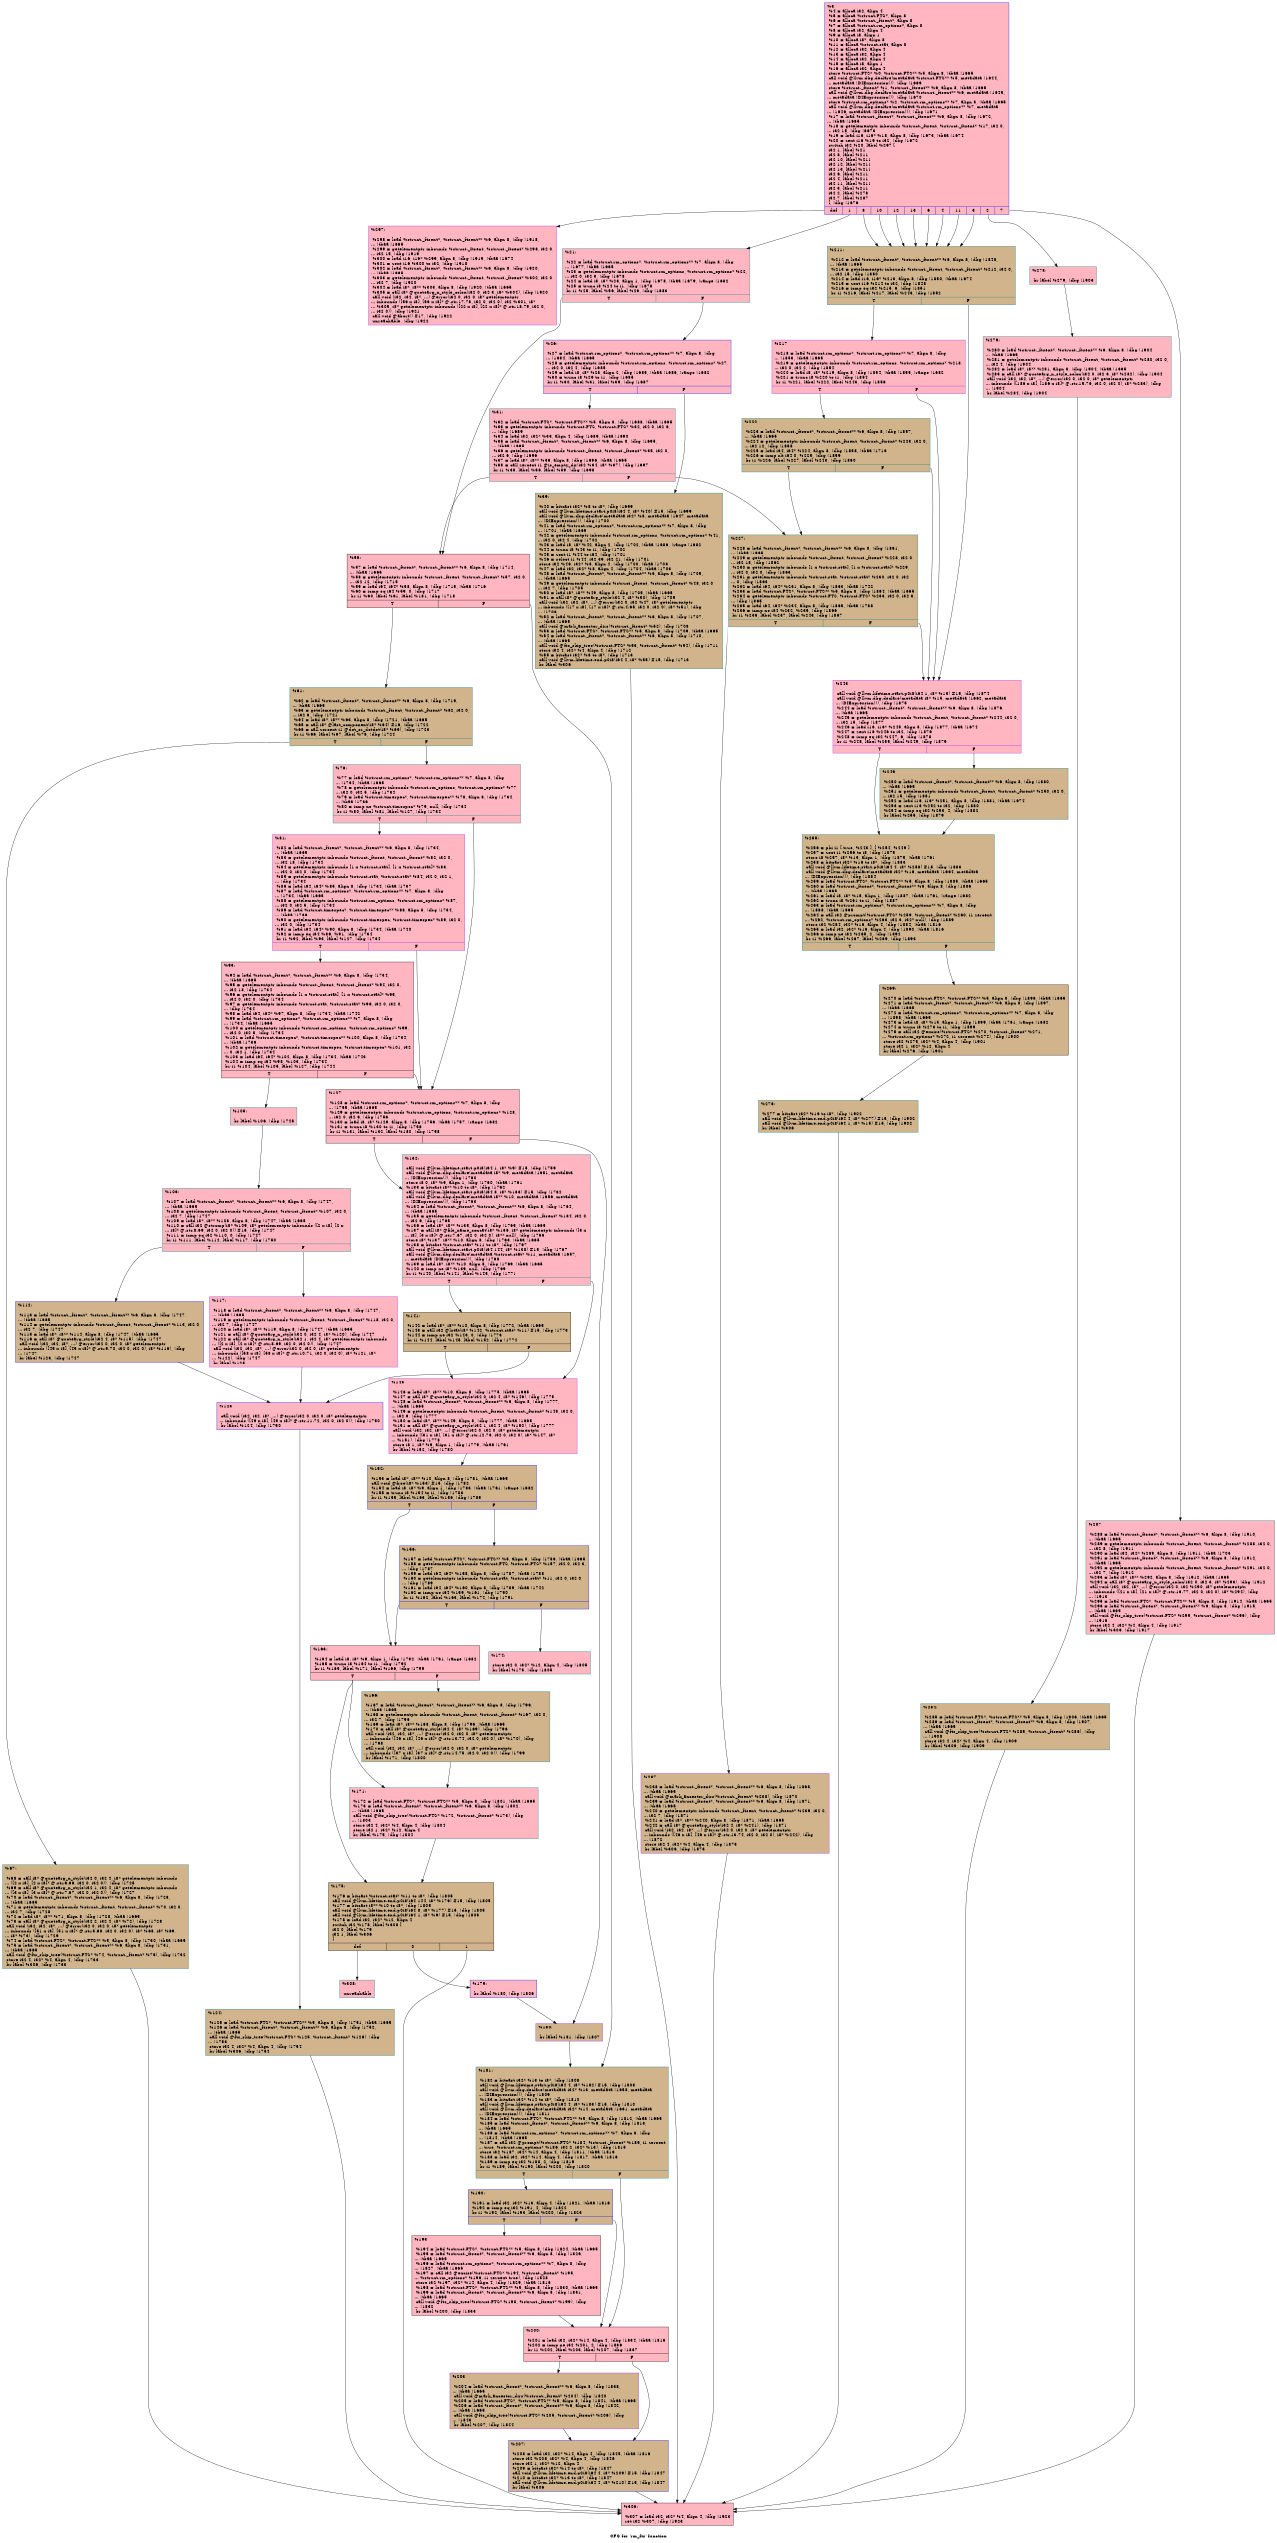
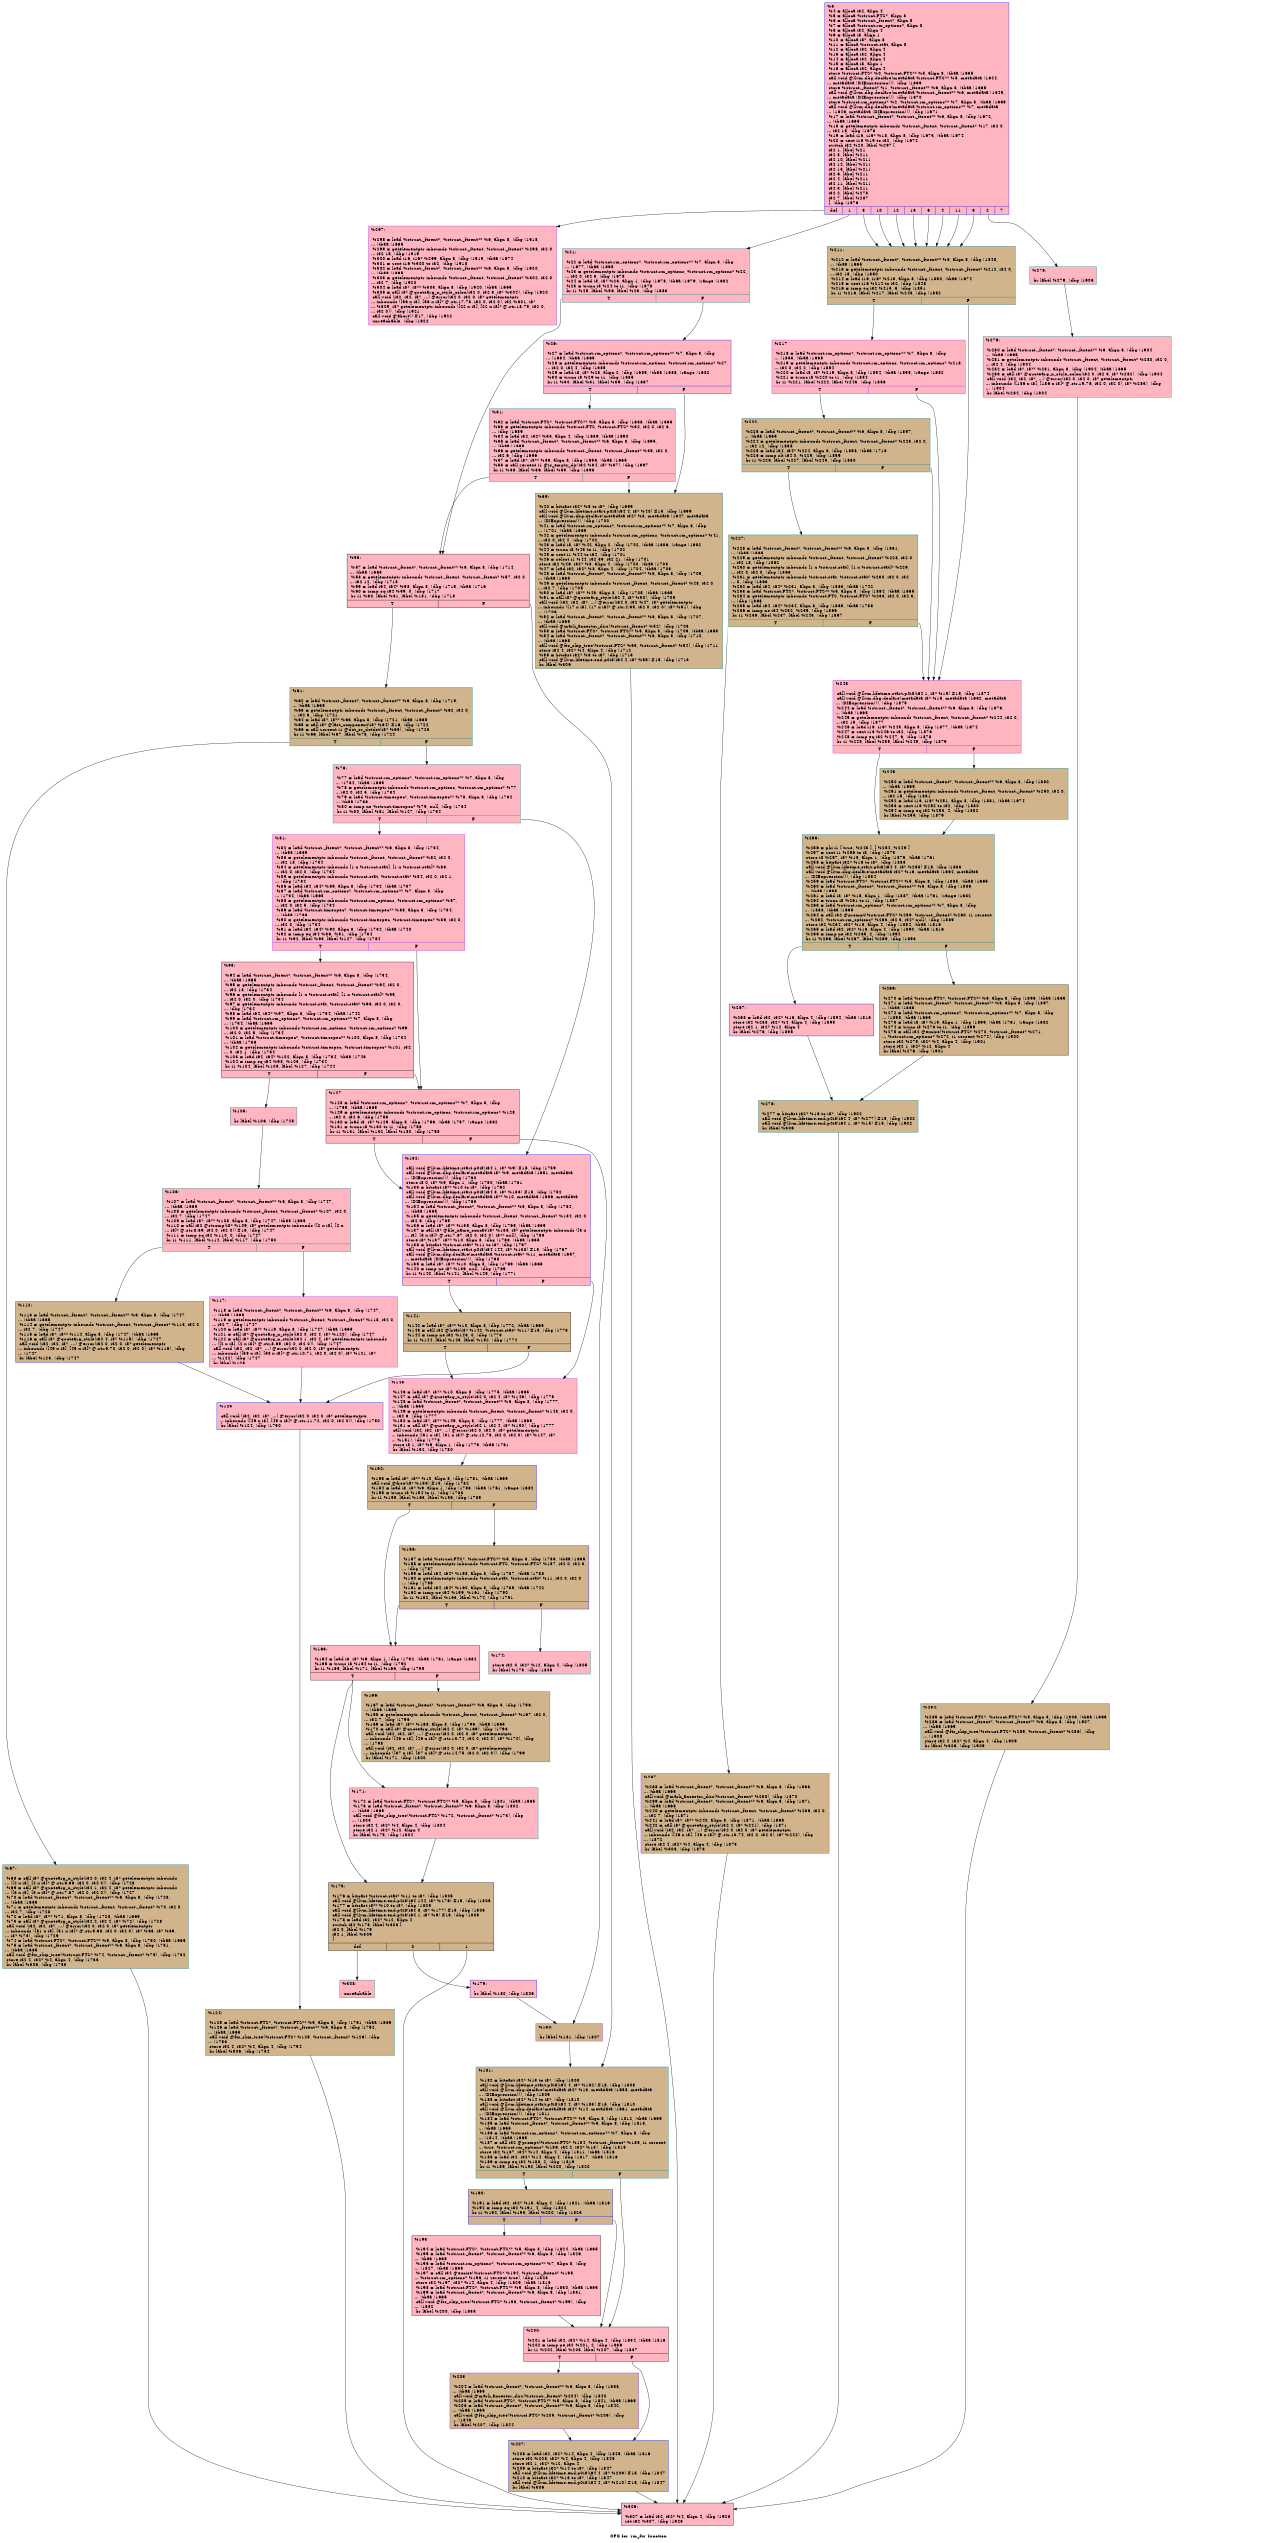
(851, 131) -> (851, 131)
(734, 495) -> (629, 486)
(467, 957) -> (587, 969)
none -> (801, 1020)
(496, 1220) -> (496, 1220)
(1180, 1577) -> none
